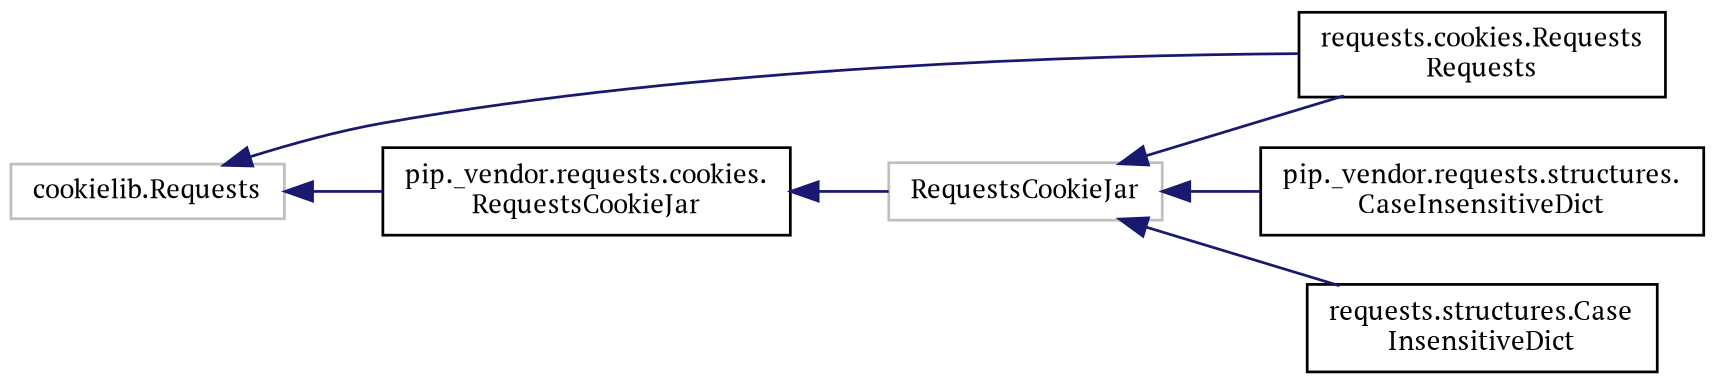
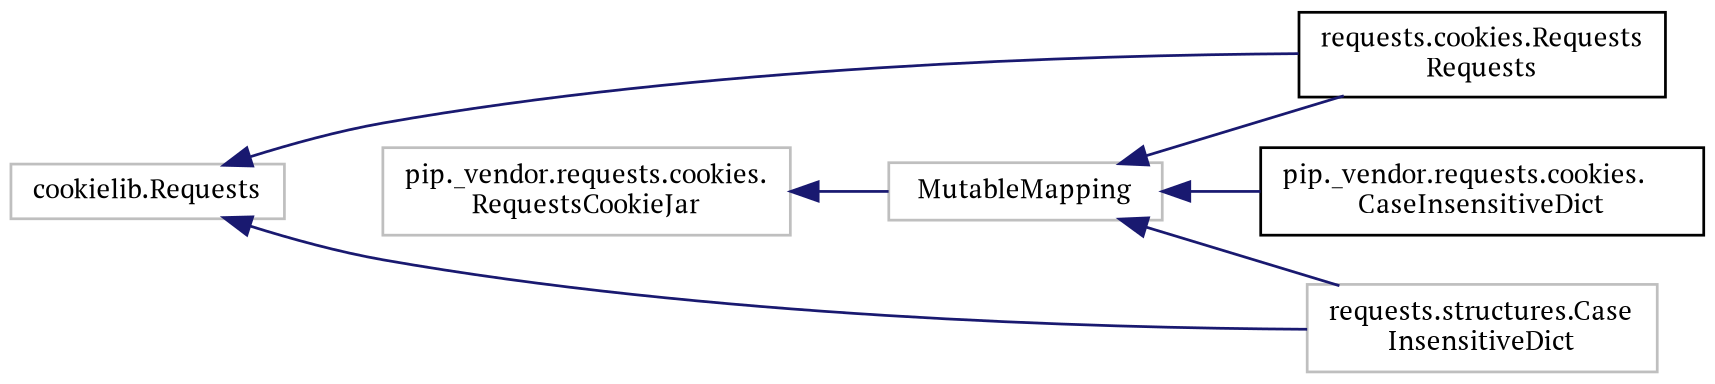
(348, 191) -> (775, 308)
(587, 191) -> (587, 191)
(1026, 191) -> (1026, 191)
(1482, 191) -> (1482, 191)
(1482, 328) -> (1482, 328)
